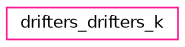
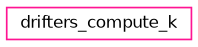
(92, 24) -> (99, 24)
